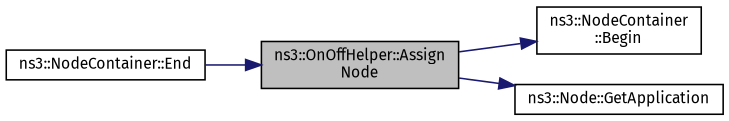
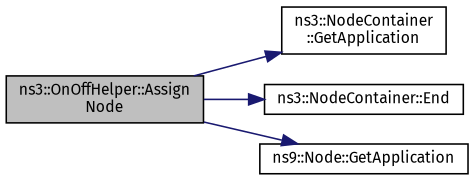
(619, 31) -> (364, 31)
(225, 65) -> (226, 99)
(619, 99) -> (364, 159)
